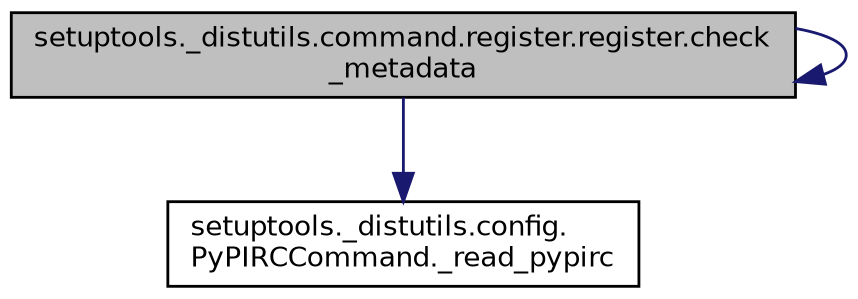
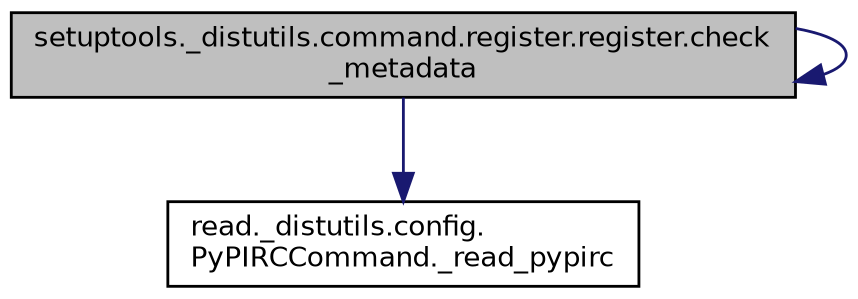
(403, 244) -> (403, 244)
